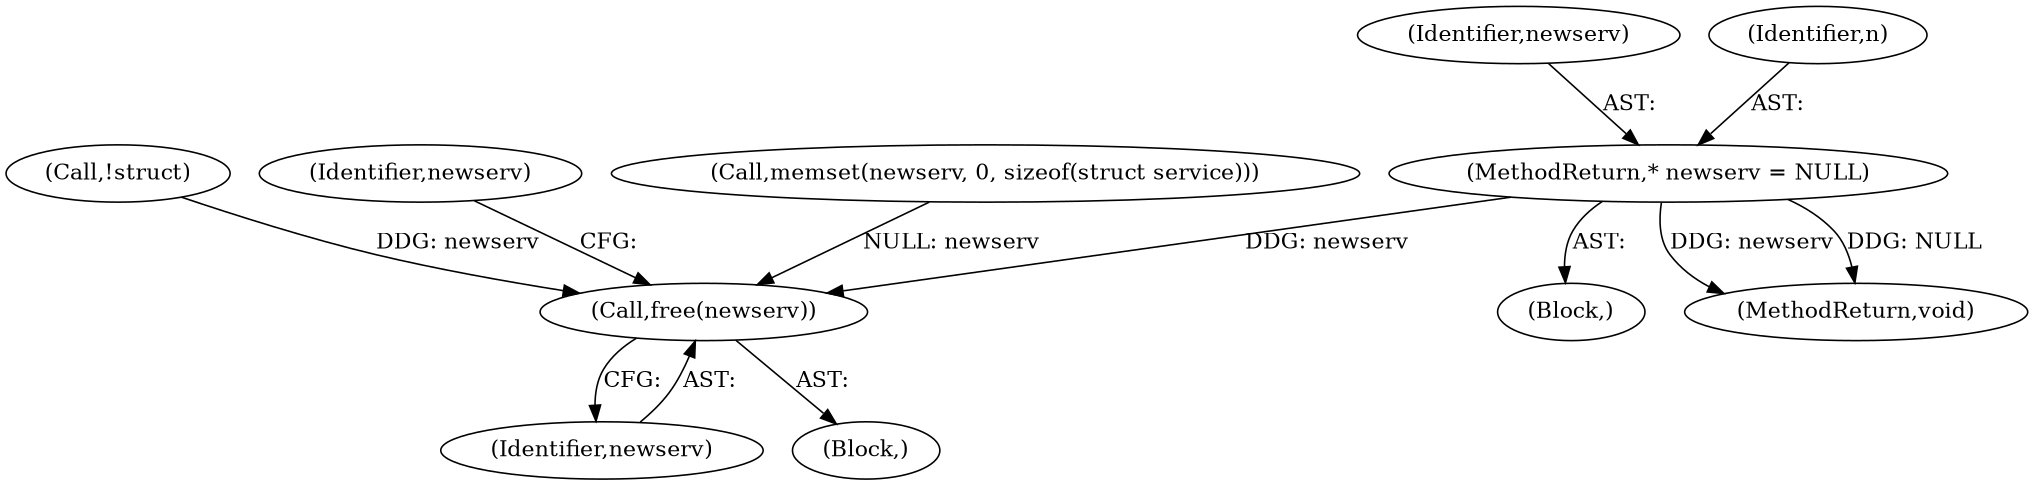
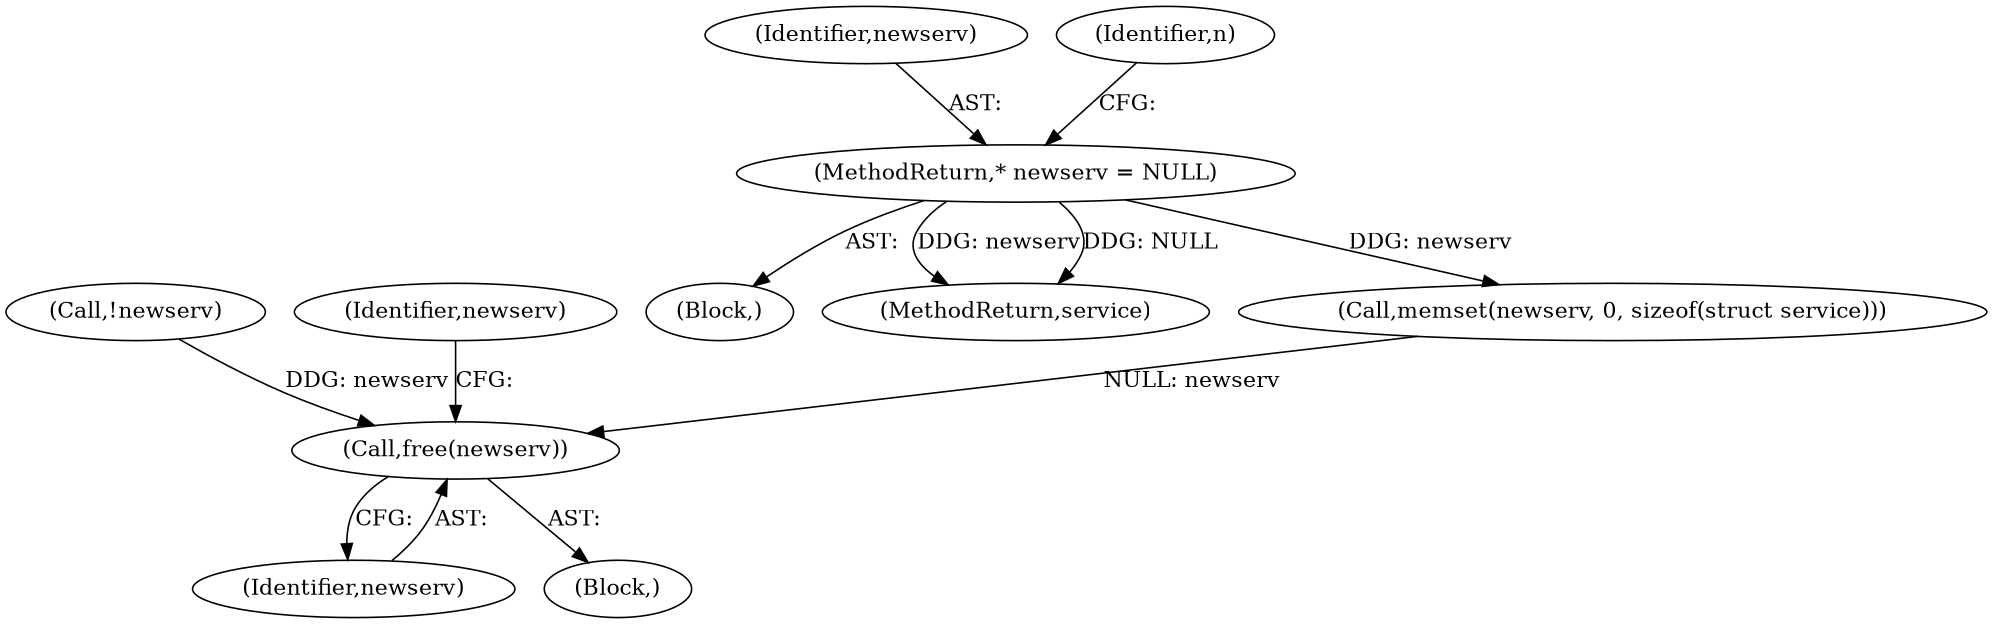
(1781, 104) -> (1131, 104)
(118, 173) -> (136, 312)
(1177, 244) -> (1304, 240)
(1856, 312) -> (1016, 312)
